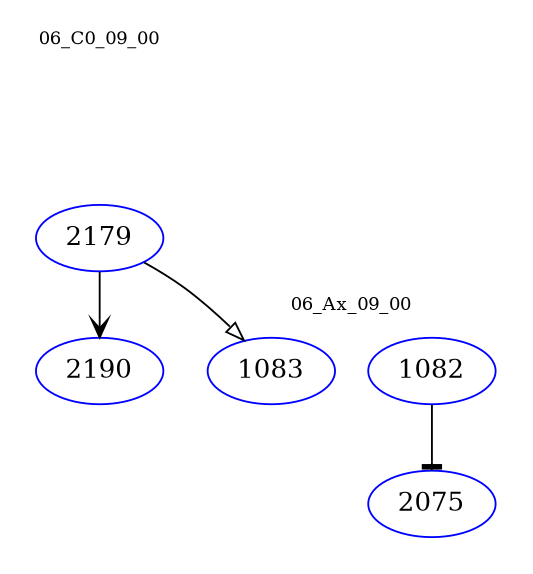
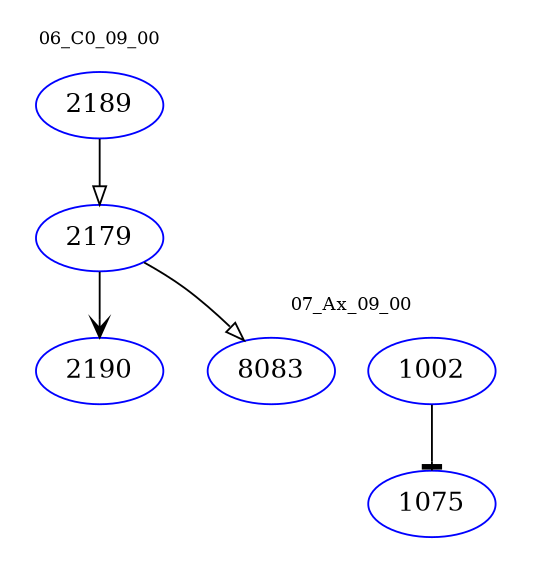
none -> (100, 105)
(352, 305) -> (352, 305)
(271, 371) -> (271, 371)
(432, 371) -> (432, 371)
(432, 504) -> (432, 504)
